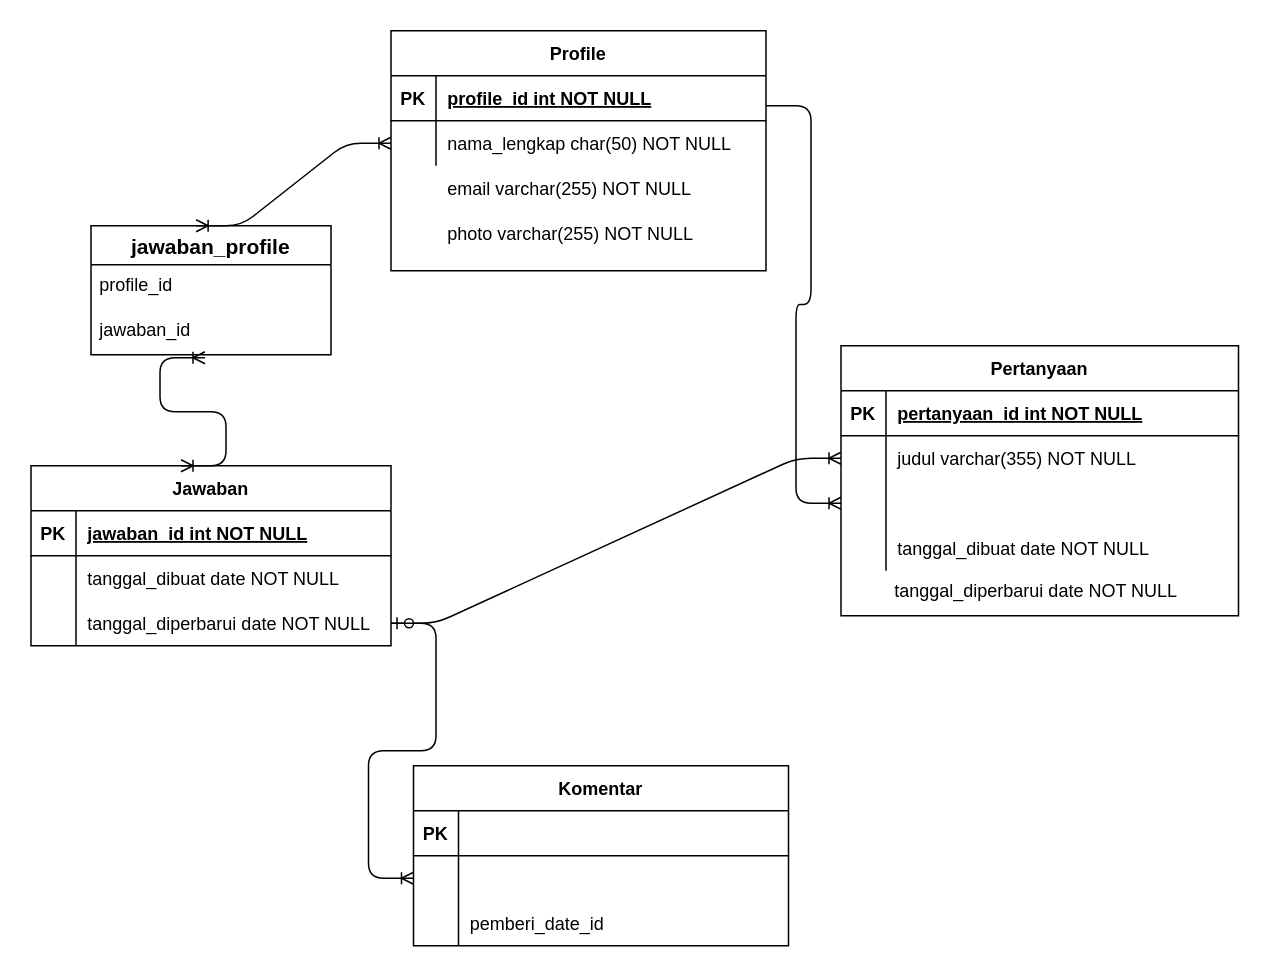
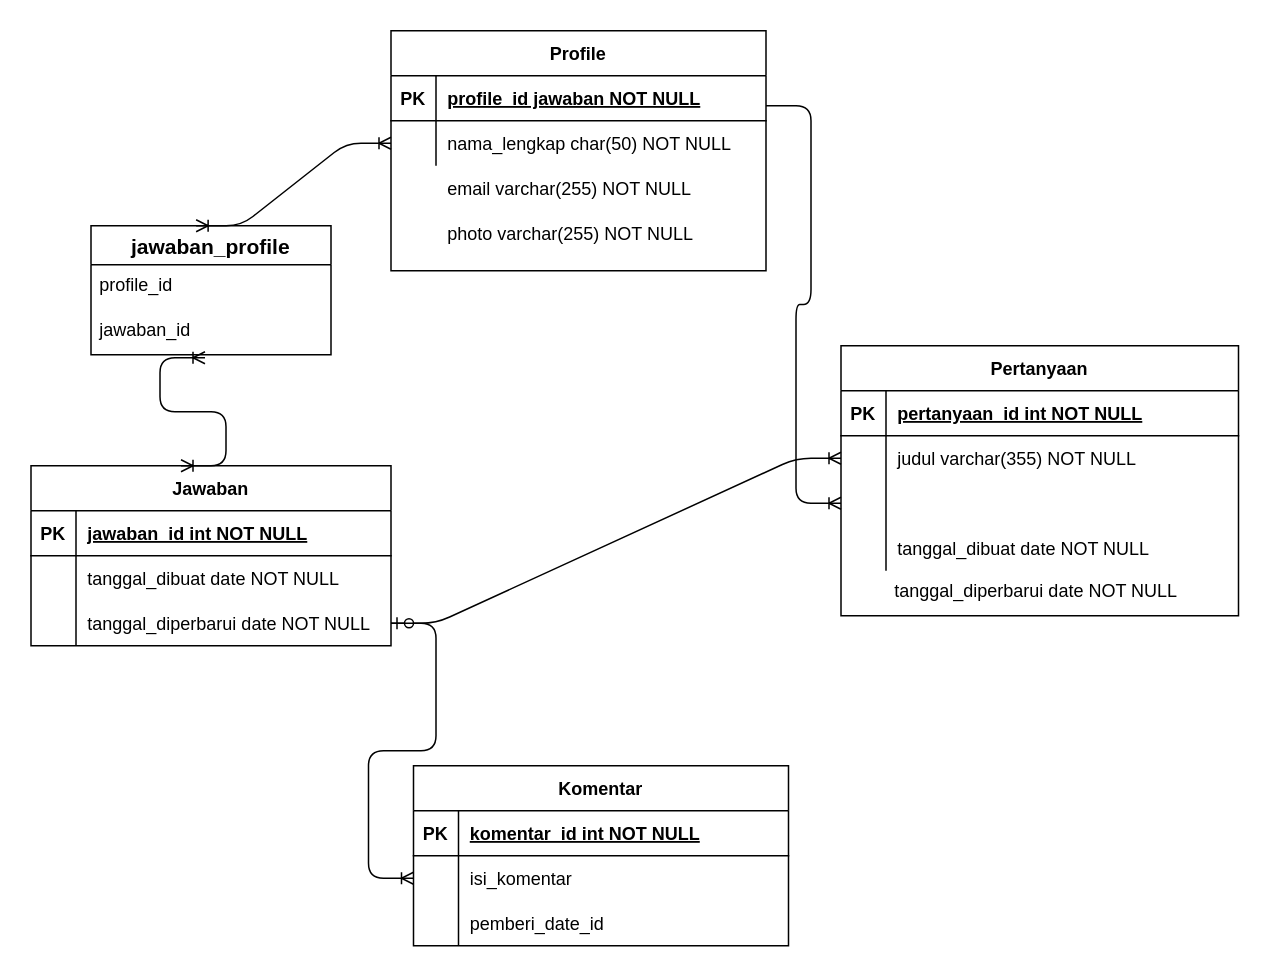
(547, 99) -> (569, 99)
none -> (623, 833)
none -> (623, 878)
